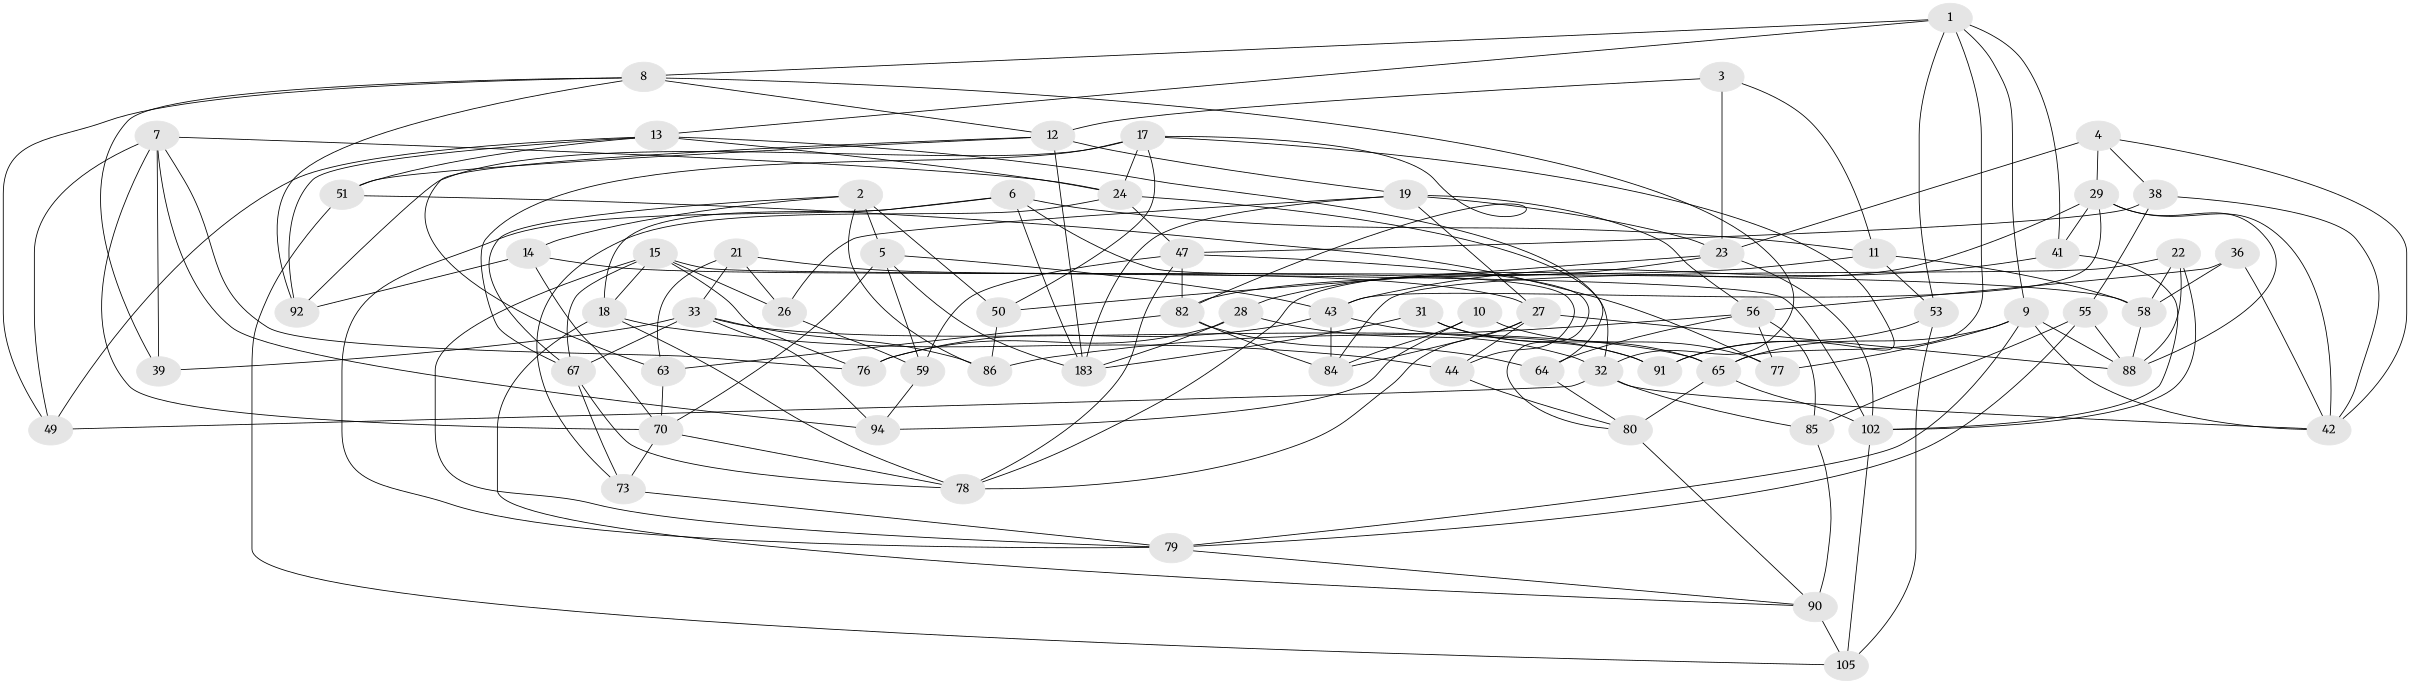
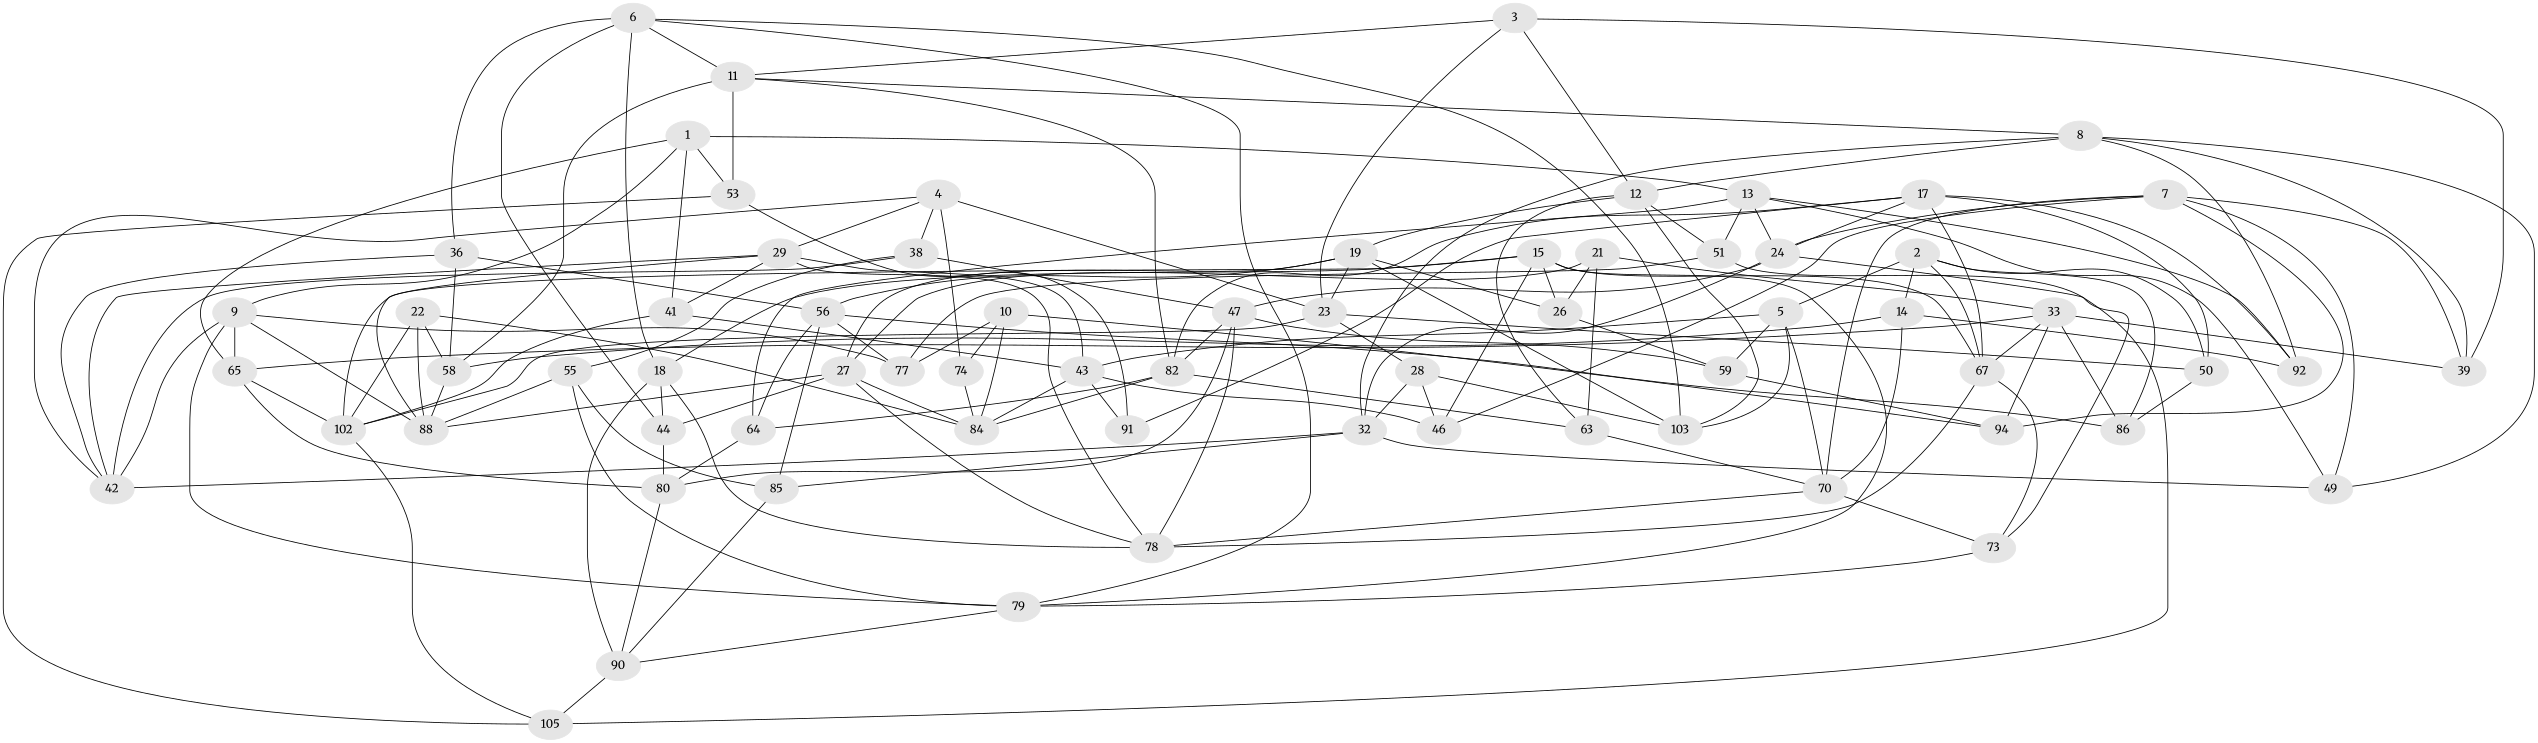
none -> (2144, 46)
(1297, 47) -> (1407, 106)
none -> (475, 84)
(1421, 312) -> none
(864, 371) -> (1439, 430)
none -> (961, 371)
(1084, 371) -> (1680, 430)
